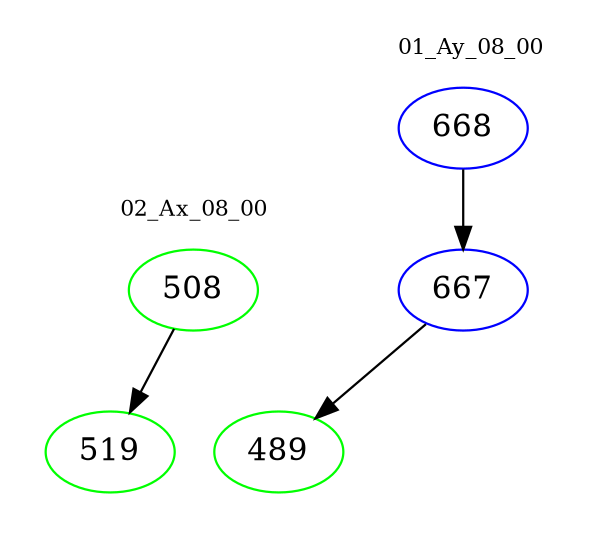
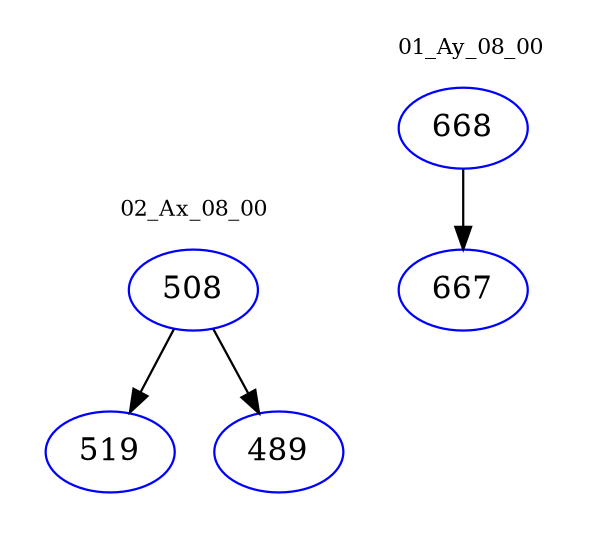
(193, 290) -> (193, 290)
(379, 364) -> (231, 361)
(110, 452) -> (110, 452)
(279, 452) -> (279, 452)
